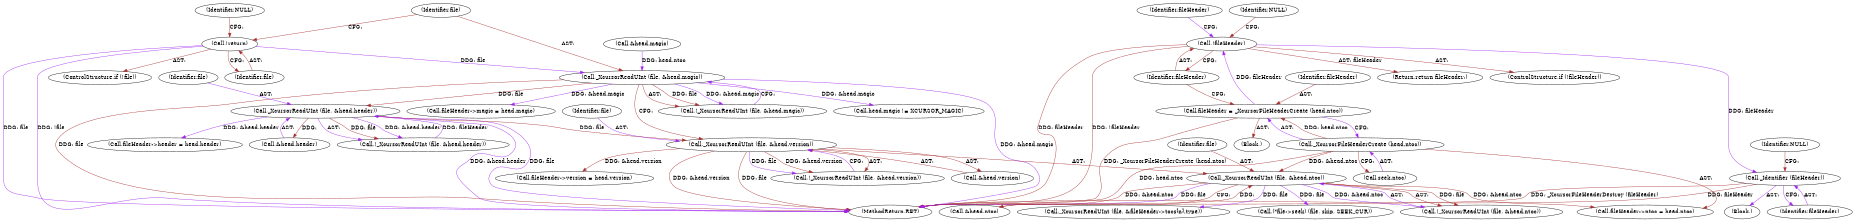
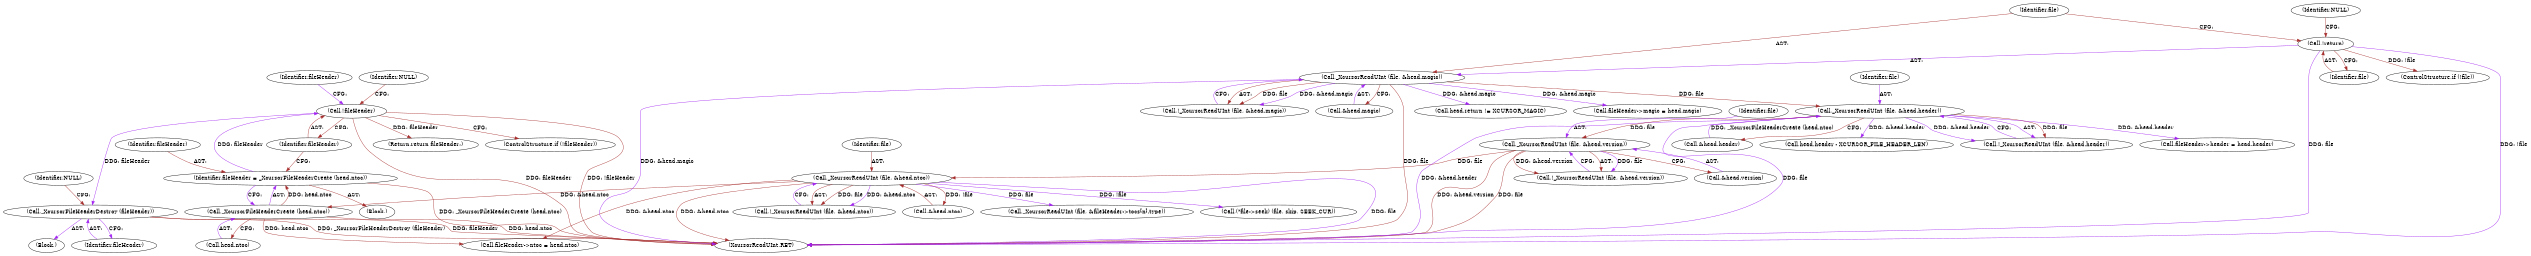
(180, 61) -> (2402, 61)
(473, 61) -> (1918, 61)
(664, 61) -> (1365, 94)
(1360, 61) -> (416, 128)
(1443, 61) -> (481, 128)
(909, 111) -> (1491, 111)
(1263, 111) -> (281, 178)
(651, 126) -> (1376, 94)
(289, 128) -> (1772, 128)
(310, 128) -> (1855, 128)
(465, 128) -> (2005, 128)
none -> (1857, 145)
(890, 159) -> (1687, 158)
(1307, 159) -> (566, 192)
(973, 162) -> (1680, 162)
(1080, 162) -> (1470, 162)
(575, 178) -> none
(1385, 178) -> (228, 246)
(1707, 178) -> (287, 229)
(1785, 178) -> (91, 212)
(1225, 195) -> (959, 195)
(1248, 195) -> (932, 195)
(1312, 195) -> (1113, 195)
(1398, 195) -> (803, 195)
(890, 212) -> (761, 246)
